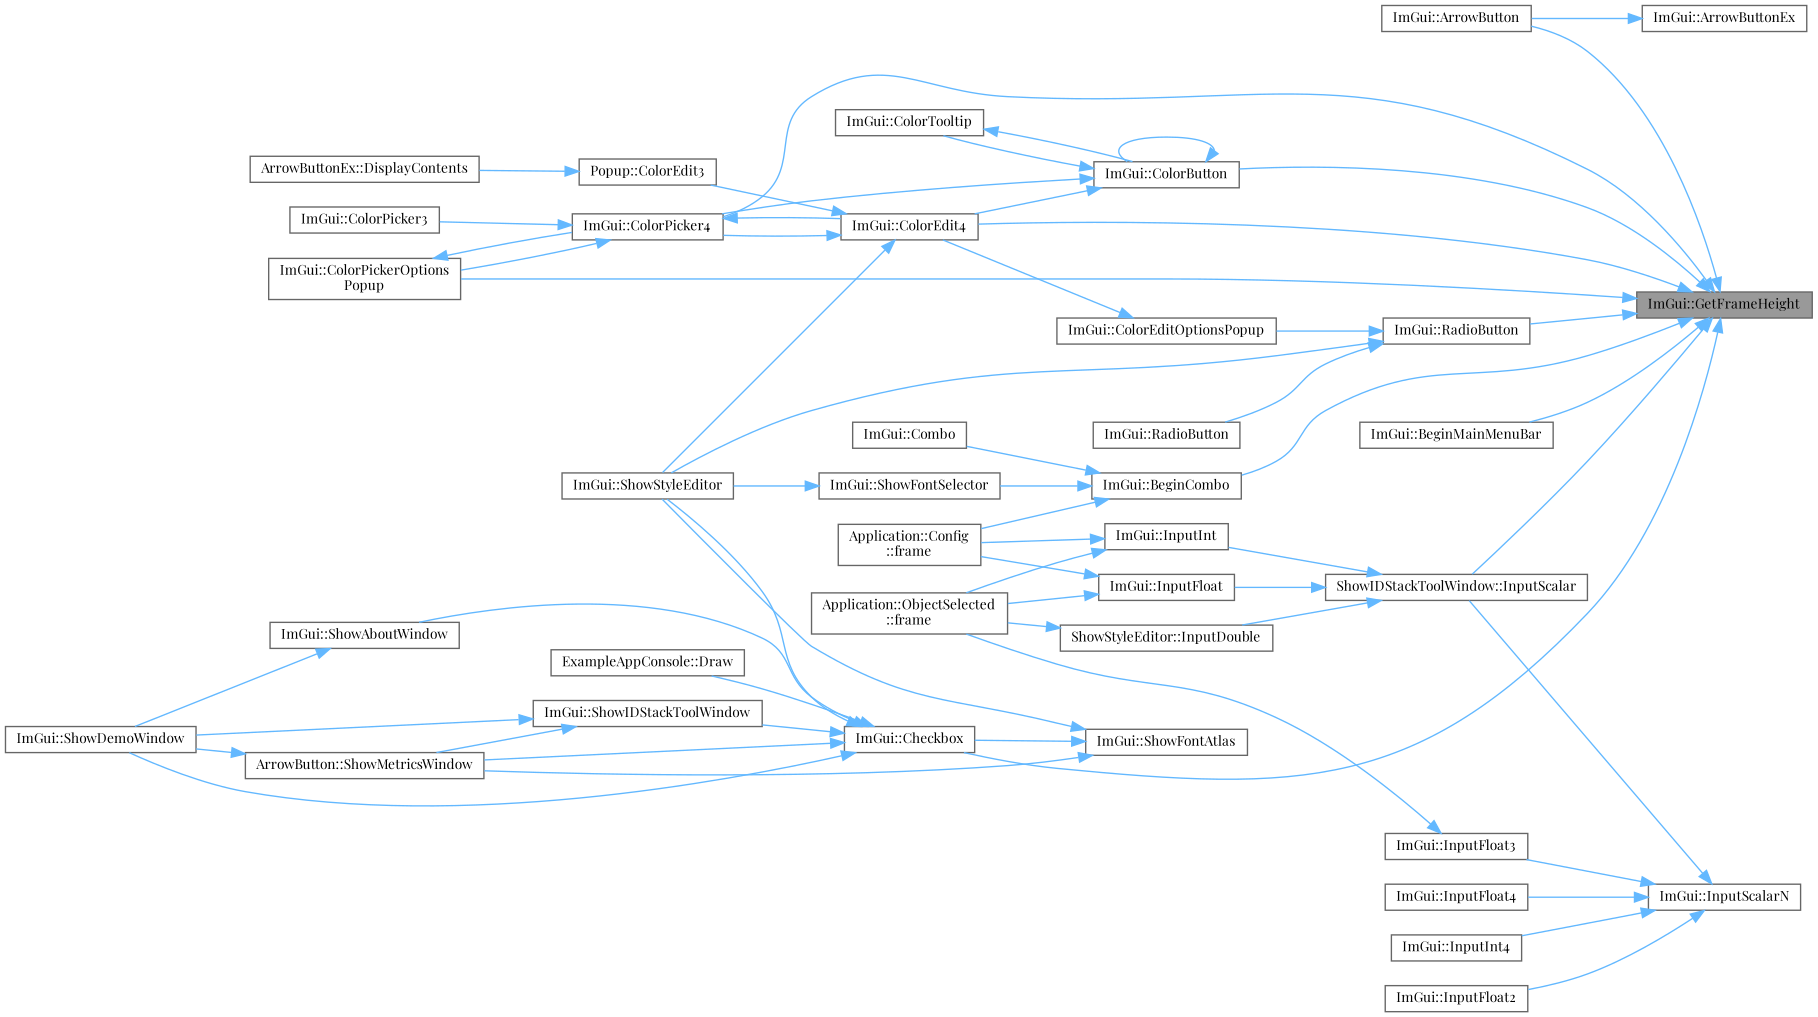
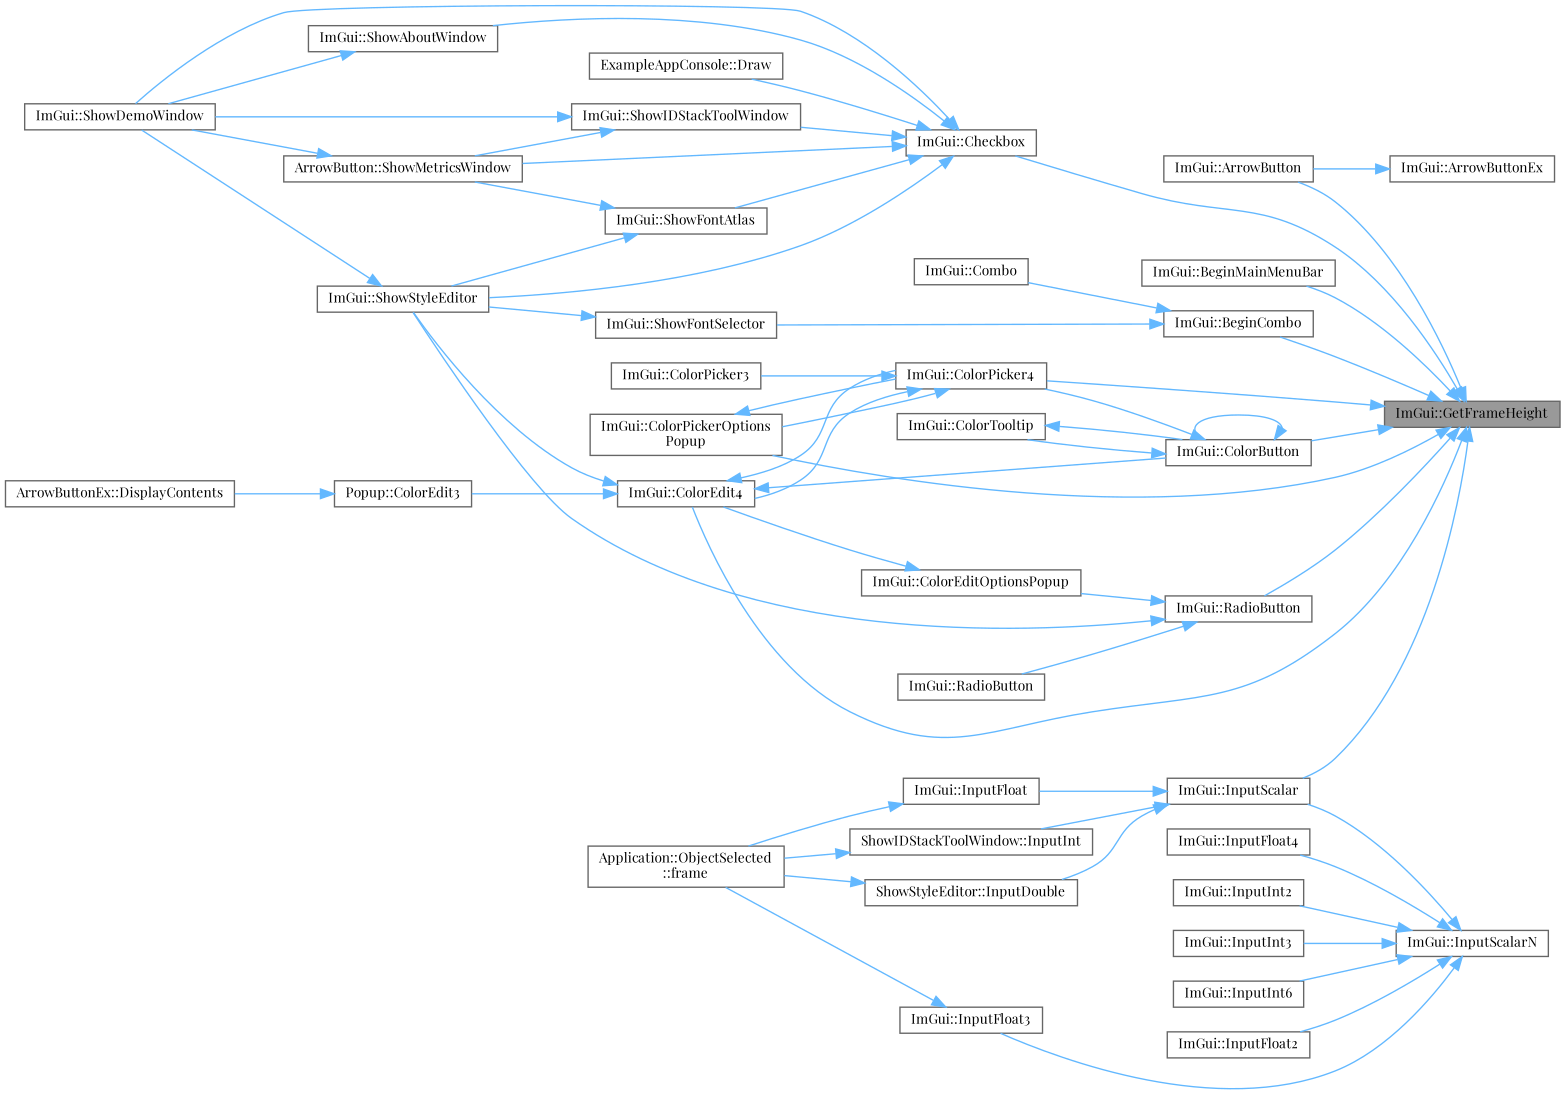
(1031, 202) -> (967, 473)
none -> (256, 204)
(1167, 537) -> (971, 842)
(910, 545) -> none
(1457, 587) -> (1239, 791)
(1023, 741) -> (822, 184)
none -> (1239, 893)
none -> (1239, 943)
(1457, 948) -> (1239, 994)
